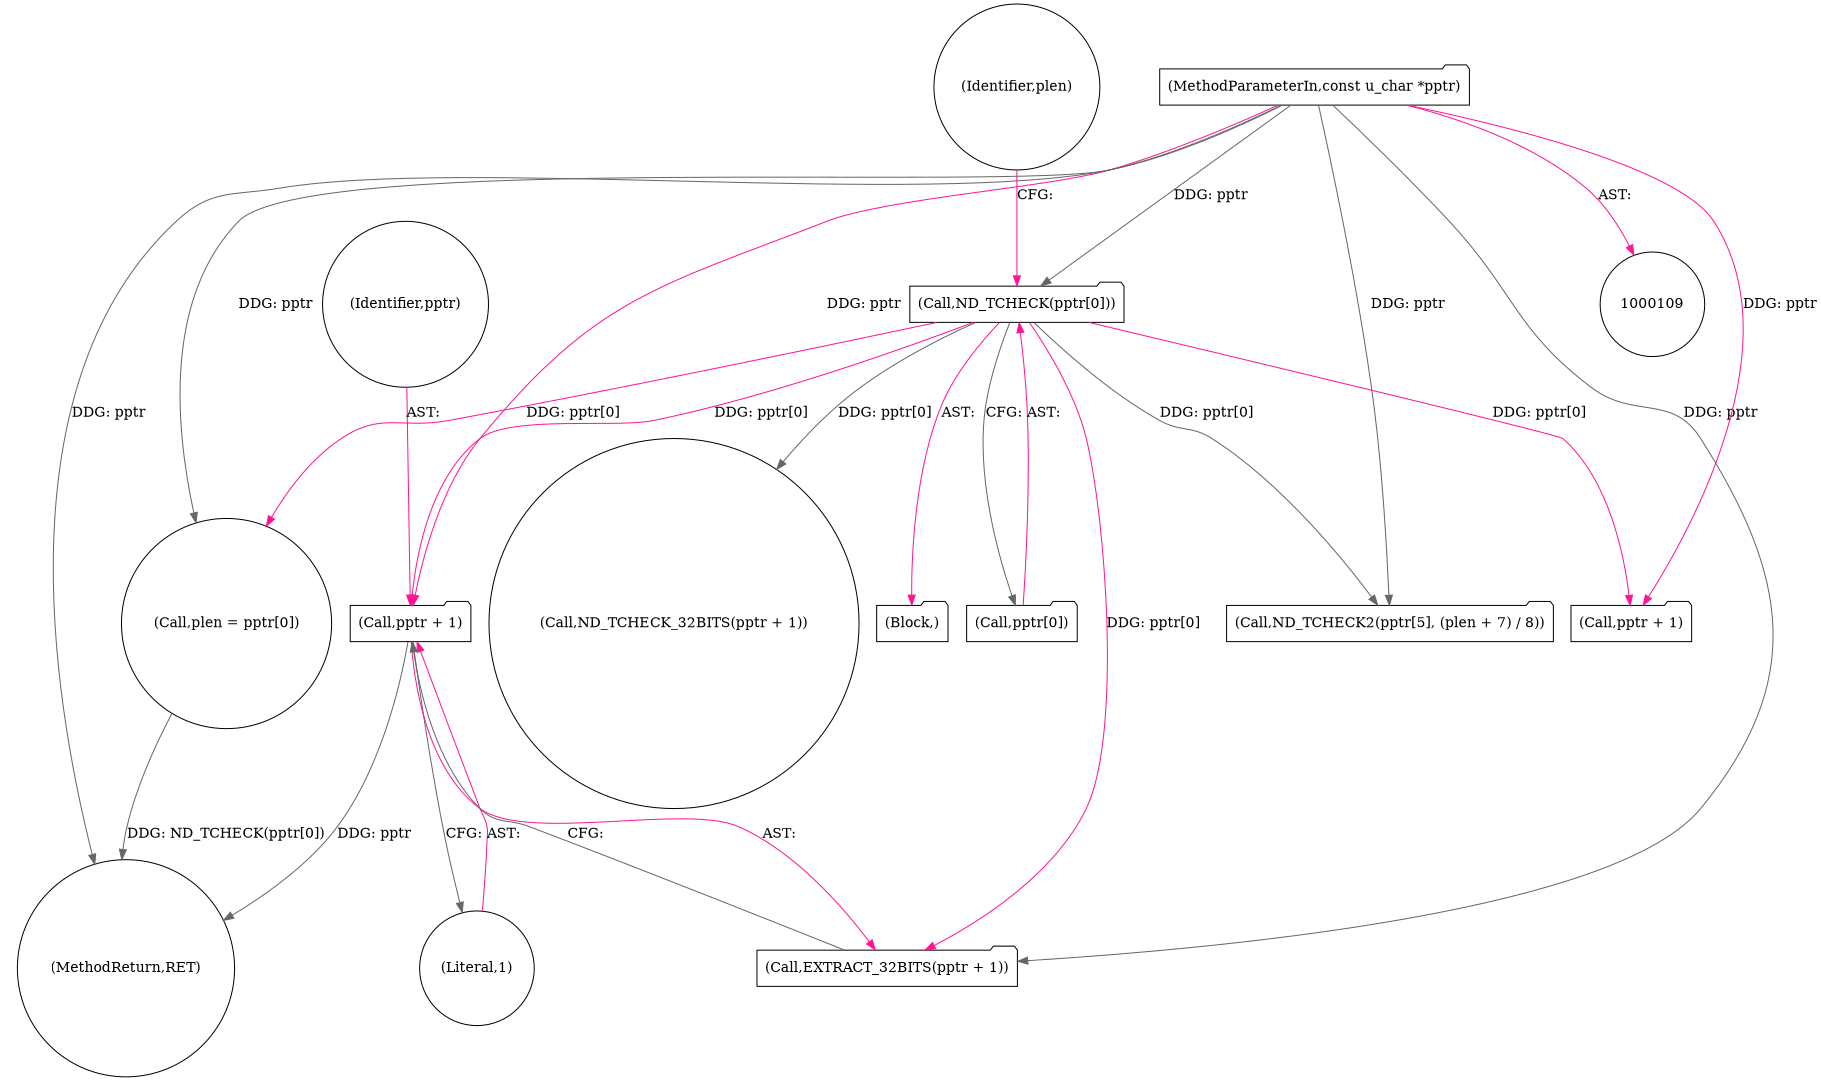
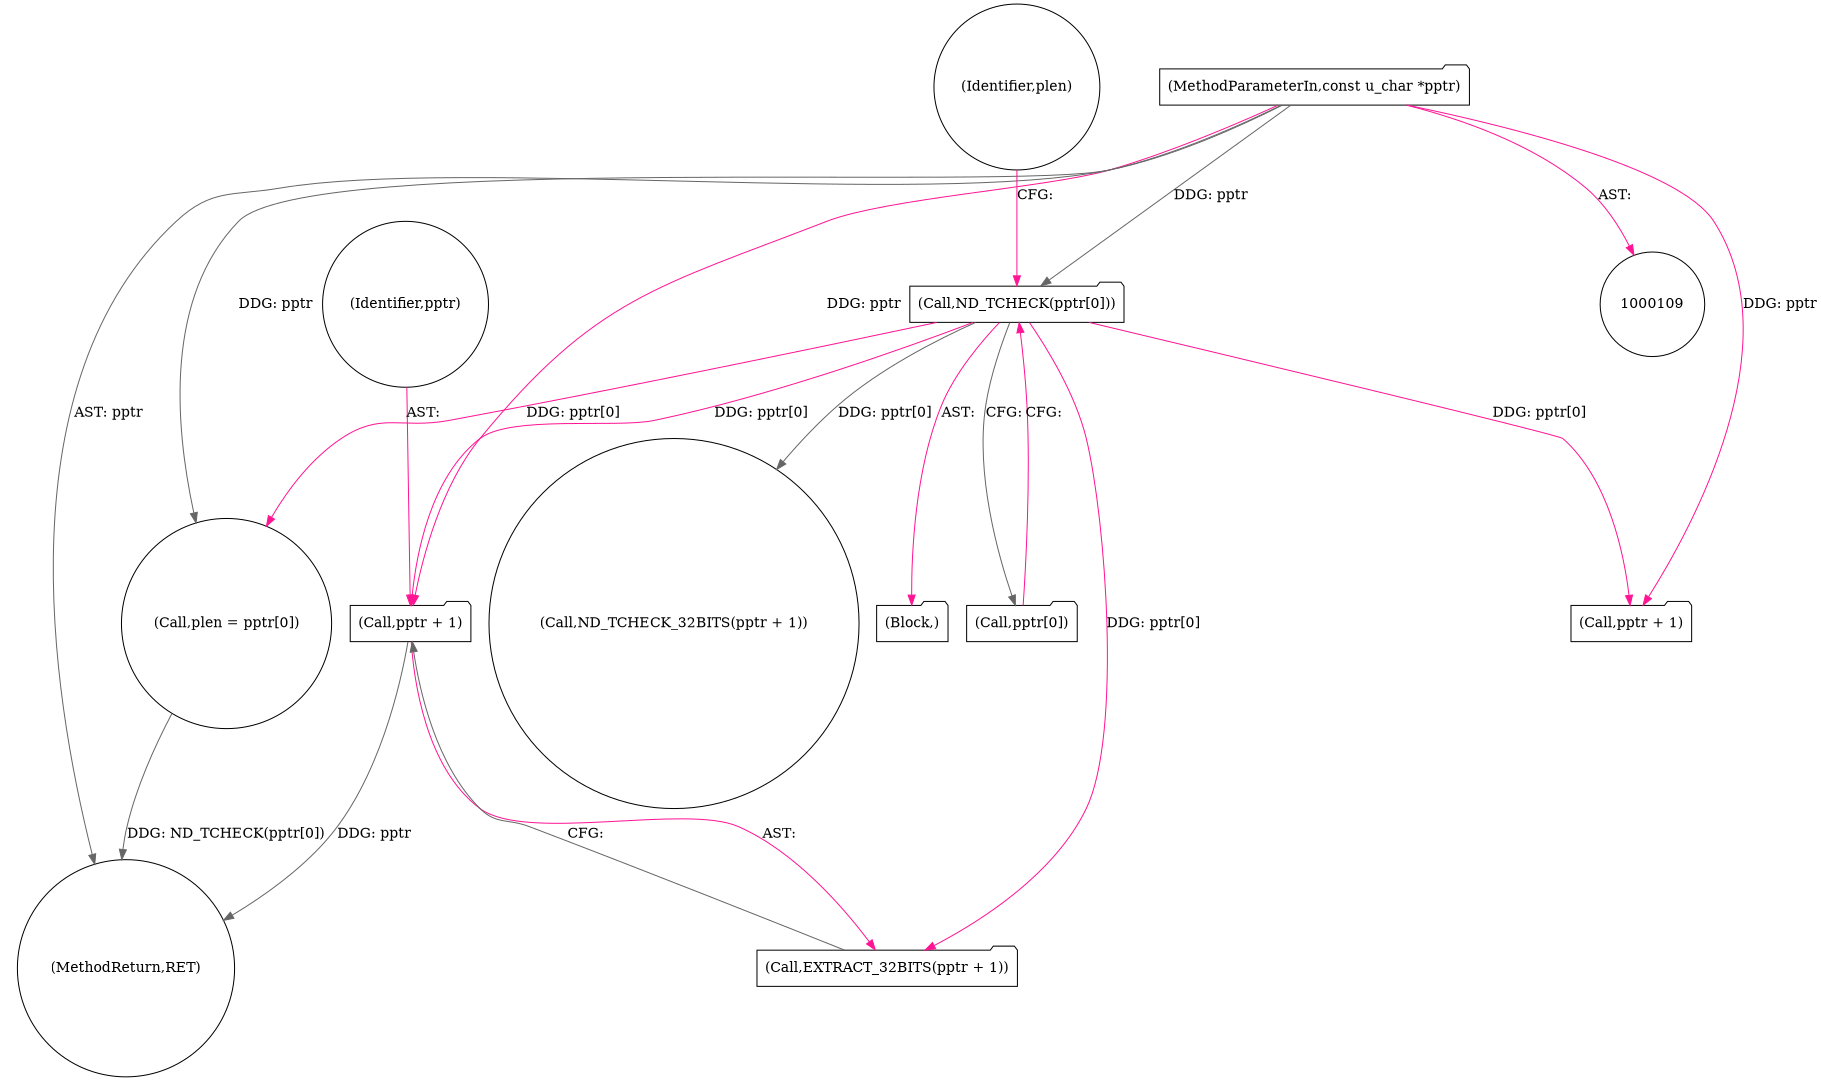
(109, 413) -> (109, 413)
(1046, 413) -> (1046, 413)
(1390, 624) -> none
(1756, 718) -> none
(477, 968) -> none
